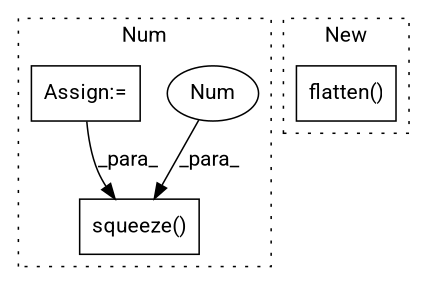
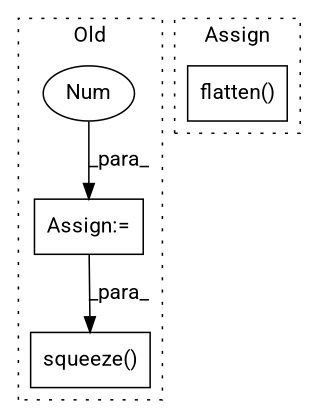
(145, 36) -> (90, 36)
(346, 36) -> (237, 36)
(180, 153) -> (89, 152)
